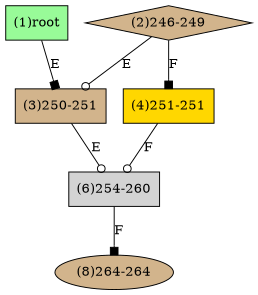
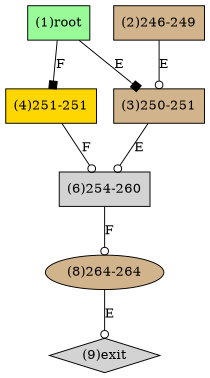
(169, 23) -> (159, 23)
(169, 60) -> (55, 60)
(114, 226) -> (105, 227)
none -> (105, 355)
